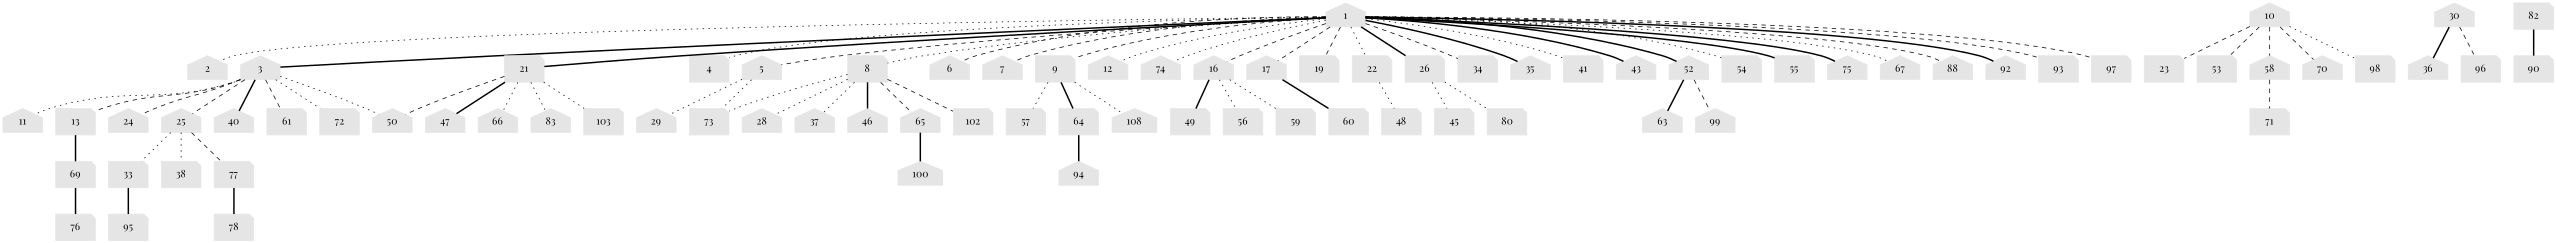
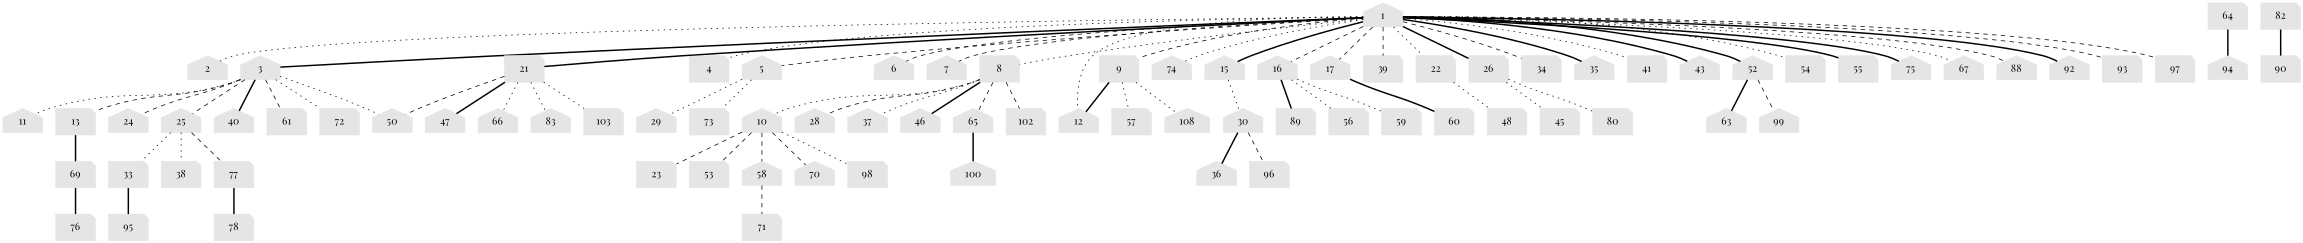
none -> (1225, 69)
(1319, 69) -> (1383, 69)
(788, 91) -> (871, 96)
(1067, 95) -> (1098, 97)
(812, 97) -> (872, 100)
(1190, 122) -> (1296, 122)
